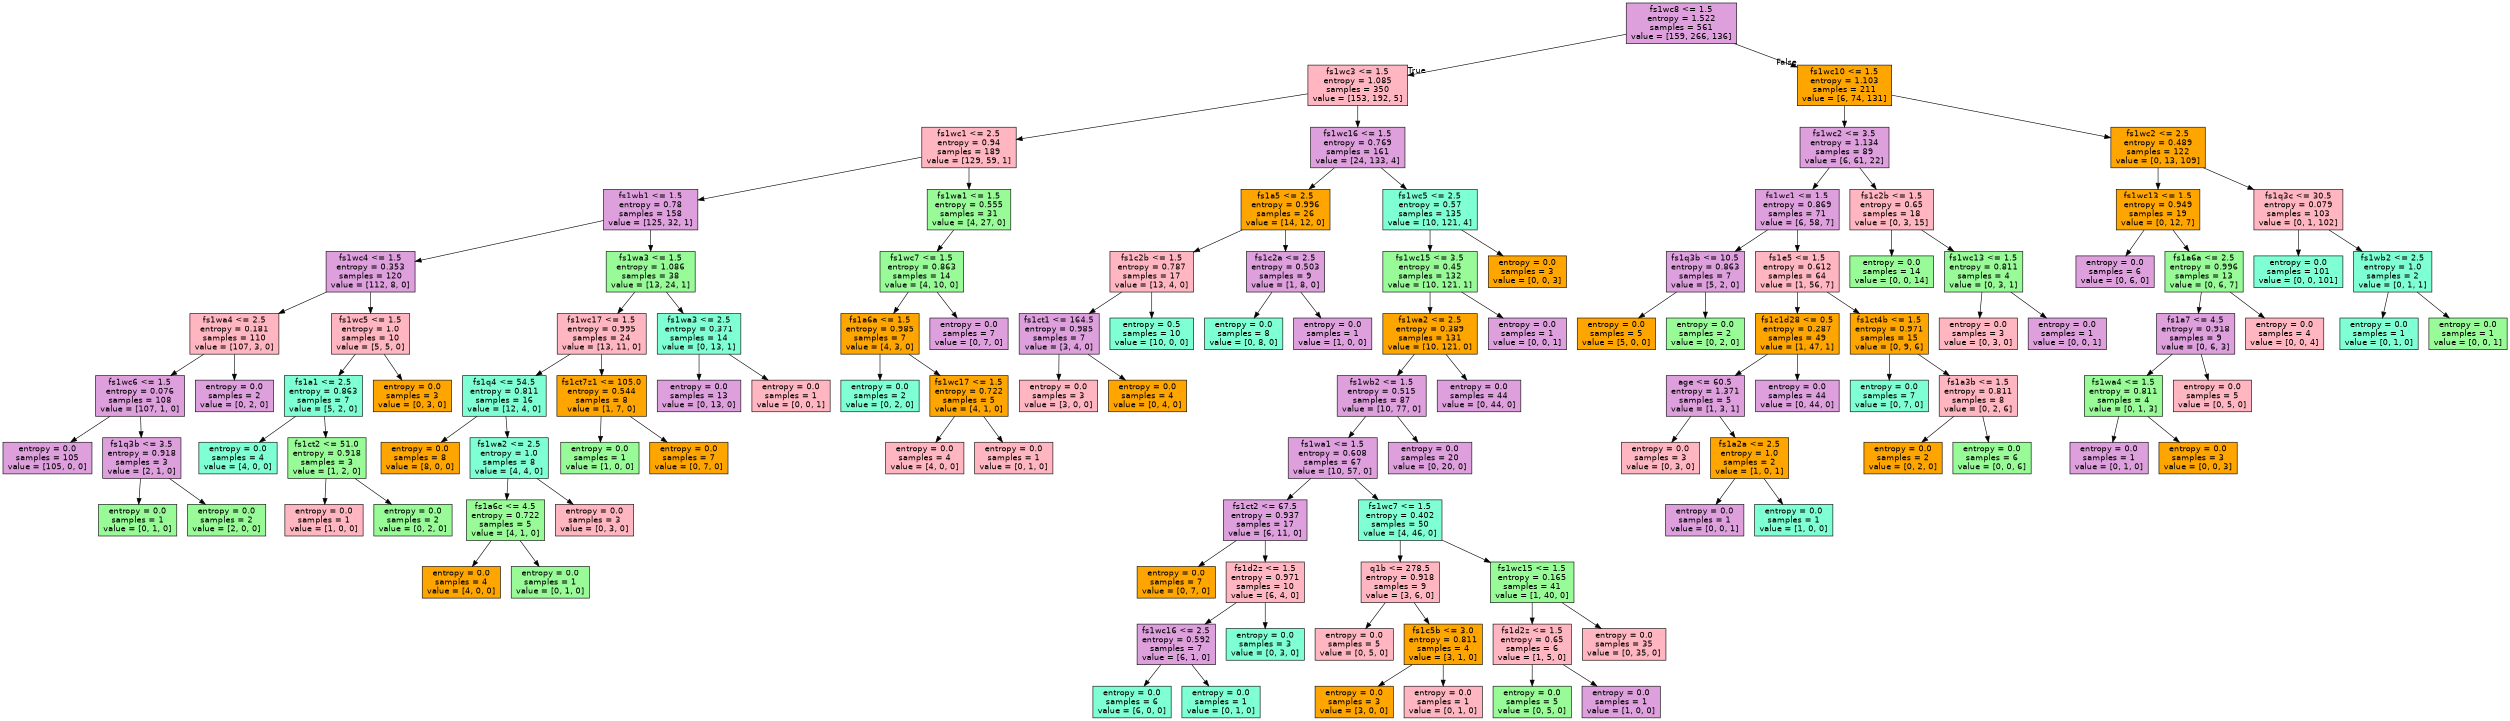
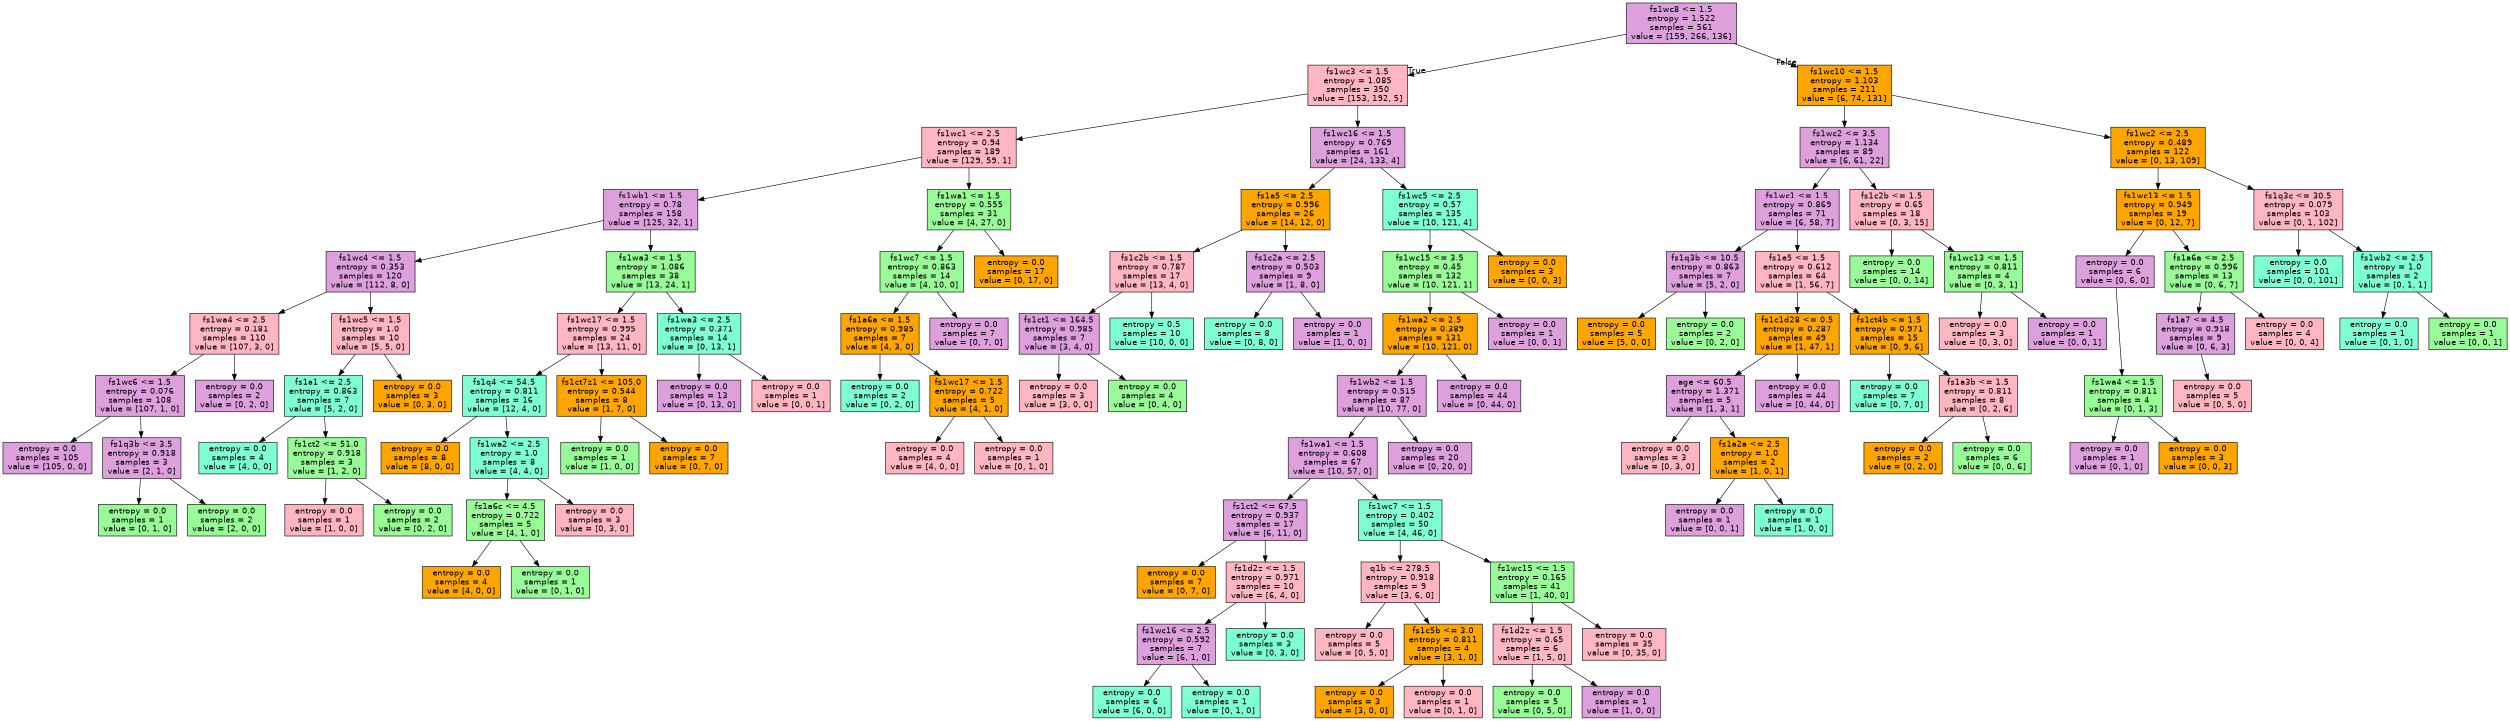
none -> (1016, 272)
(2162, 363) -> (2119, 329)
(1148, 396) -> (1148, 396)
